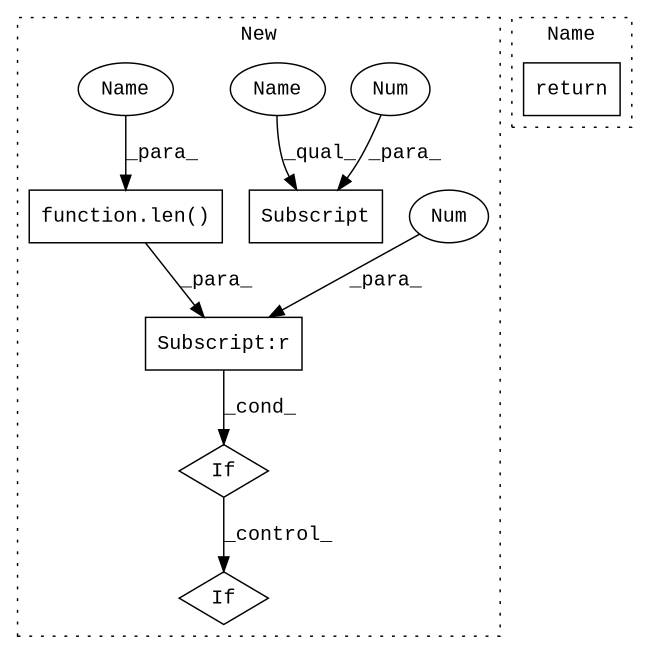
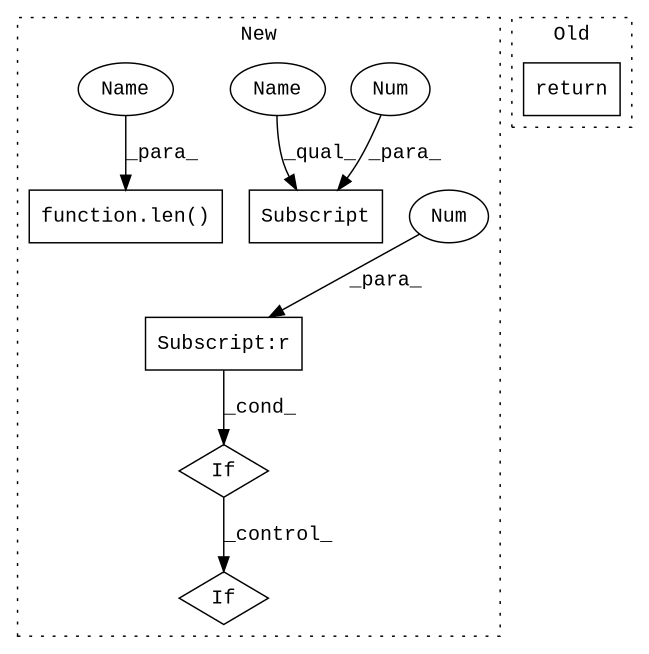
(572, 34) -> (572, 34)
(170, 274) -> none
